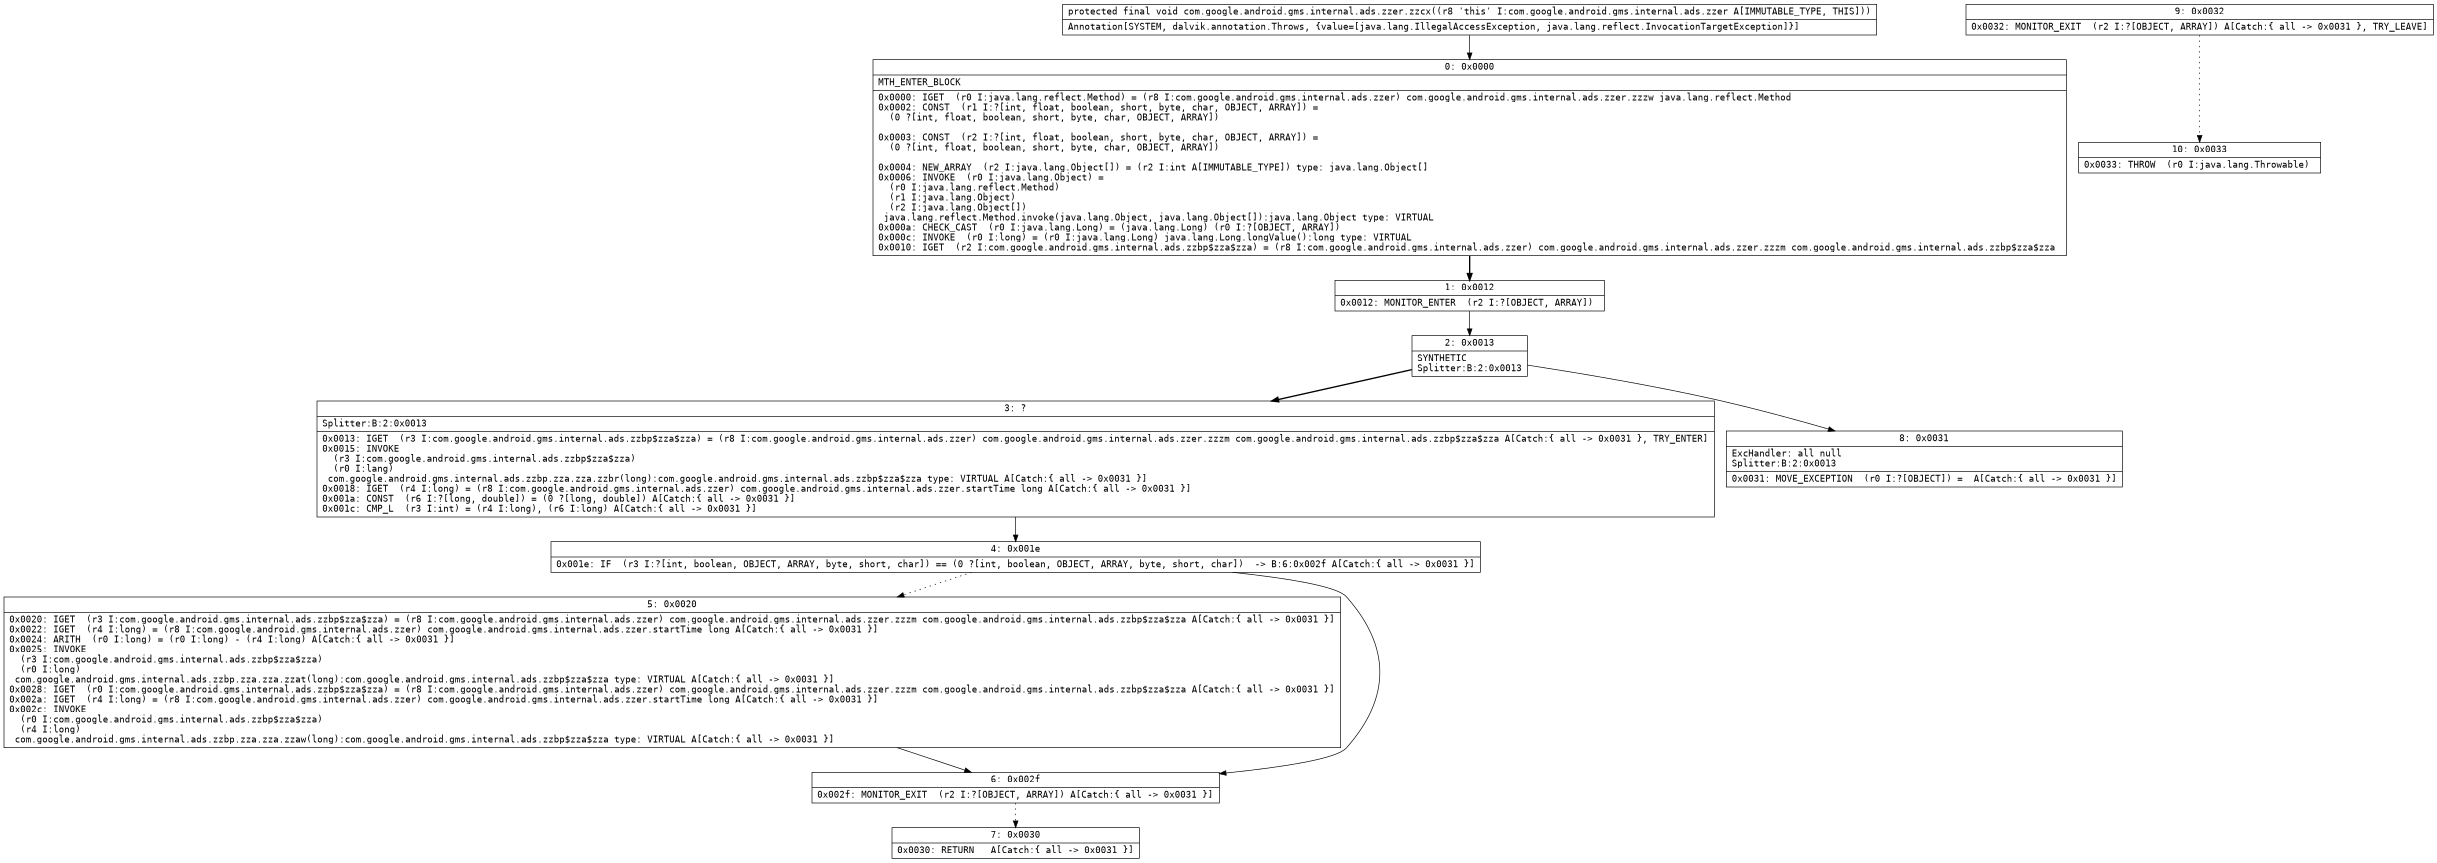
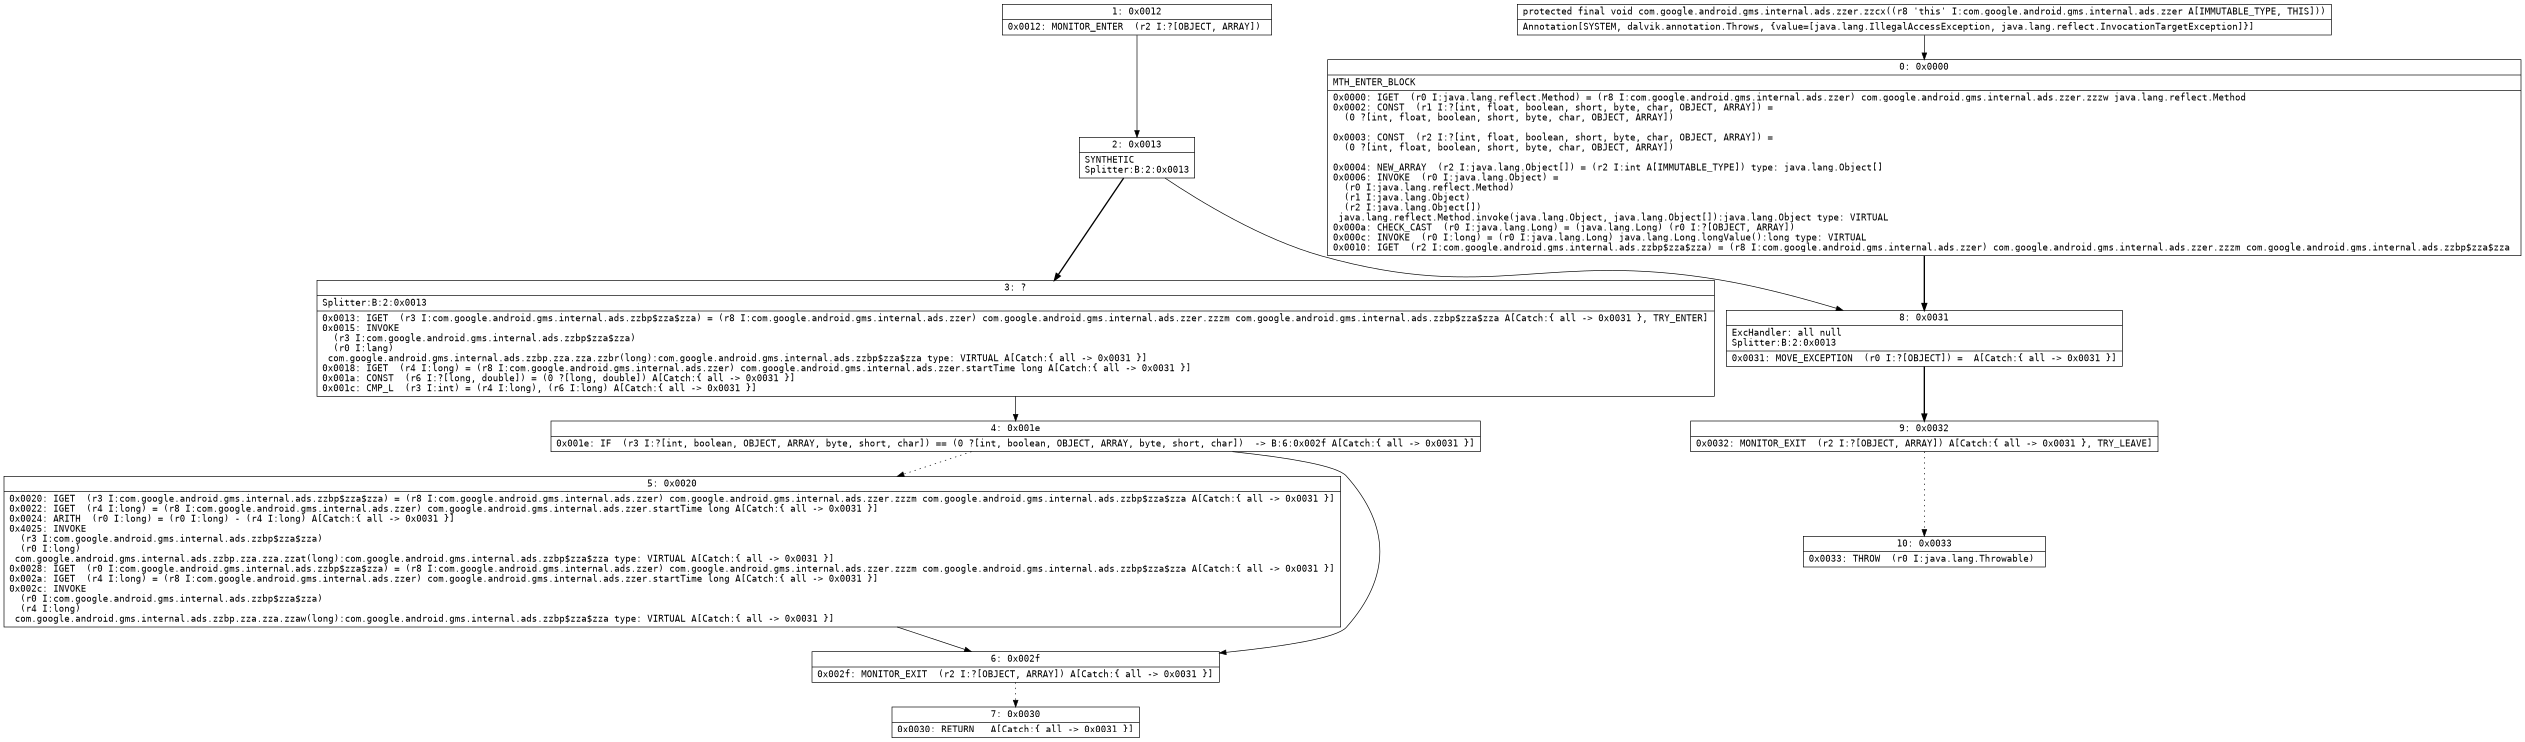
(1470, 265) -> (1924, 280)
none -> (1924, 390)
(54, 650) -> (54, 529)
